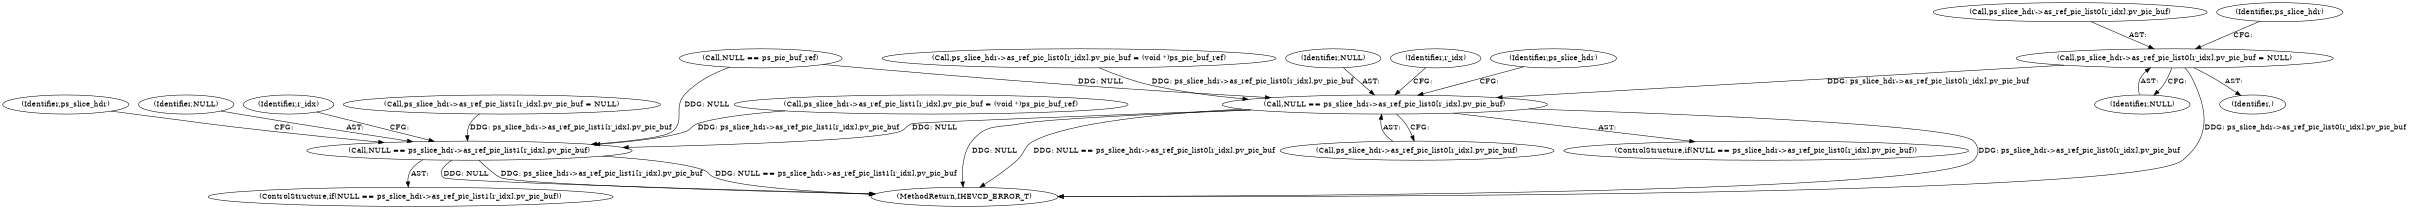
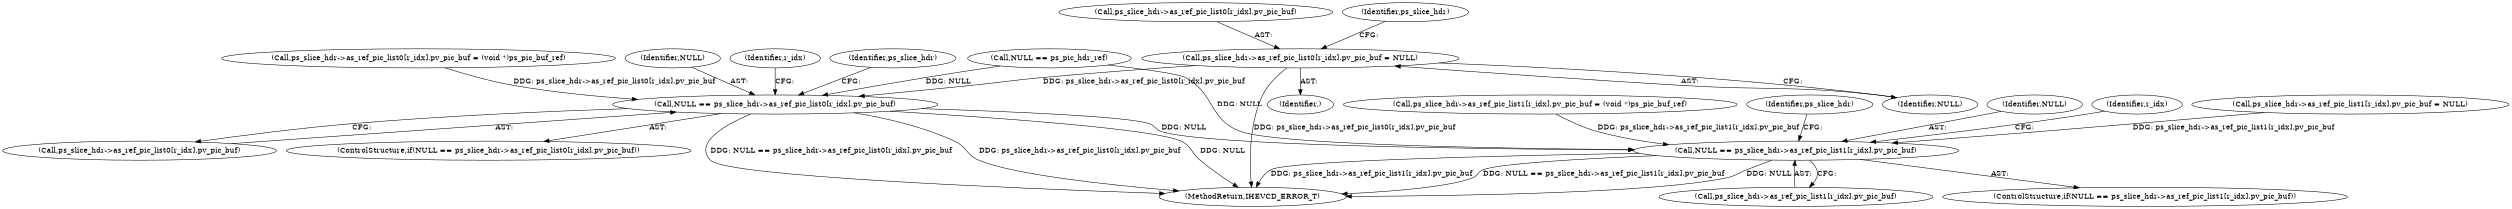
(761, 58) -> (1049, 58)
none -> (1796, 197)
